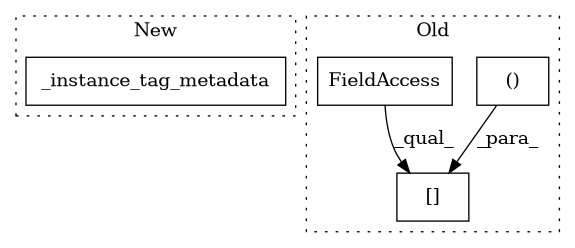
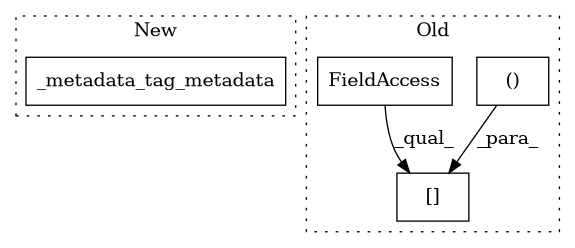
(156, 81) -> (156, 81)
